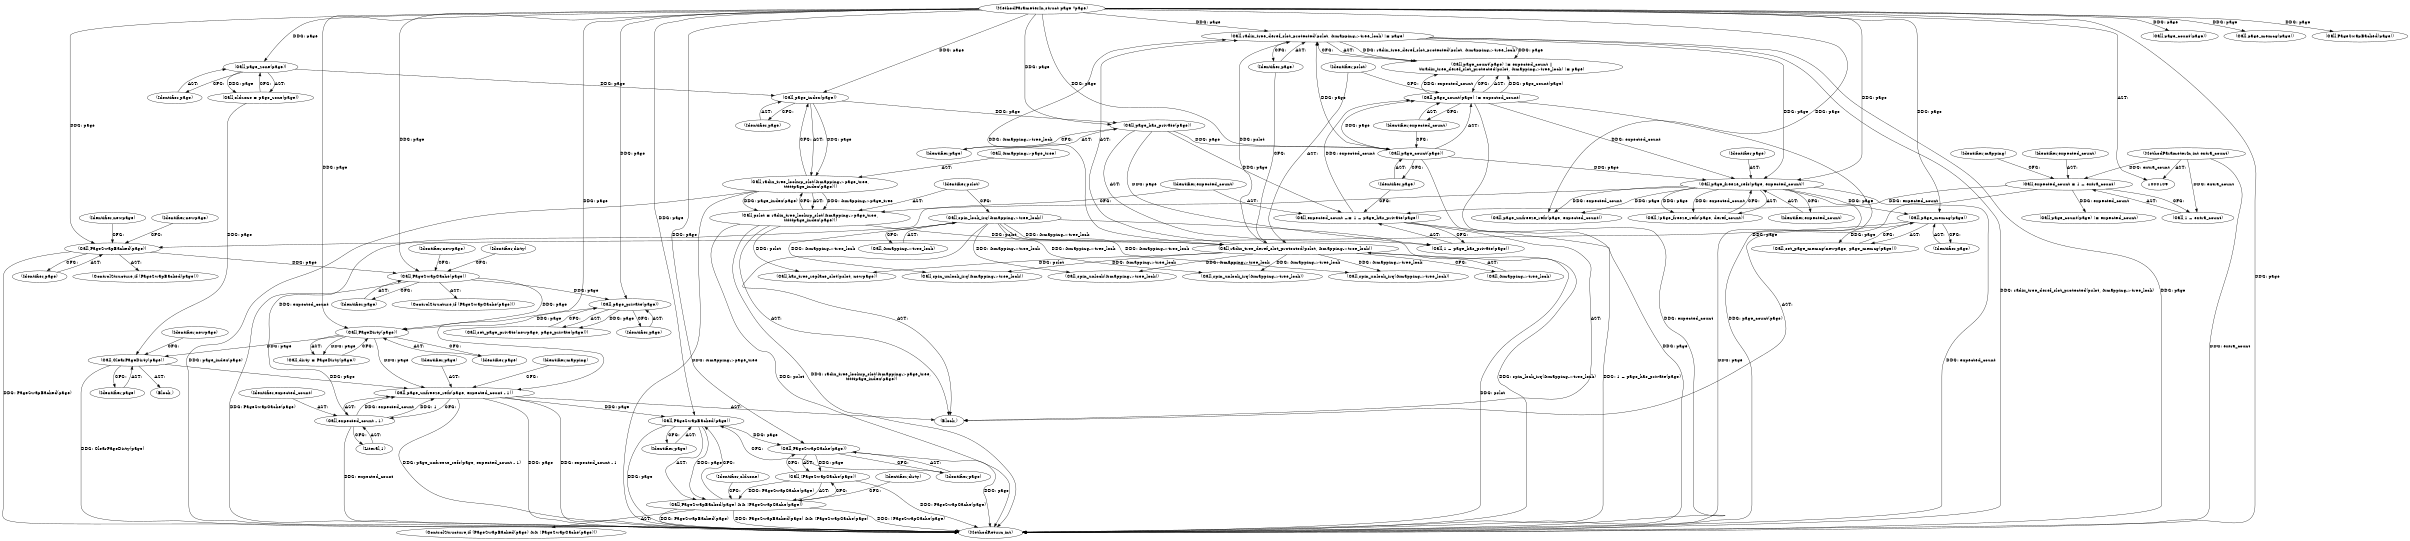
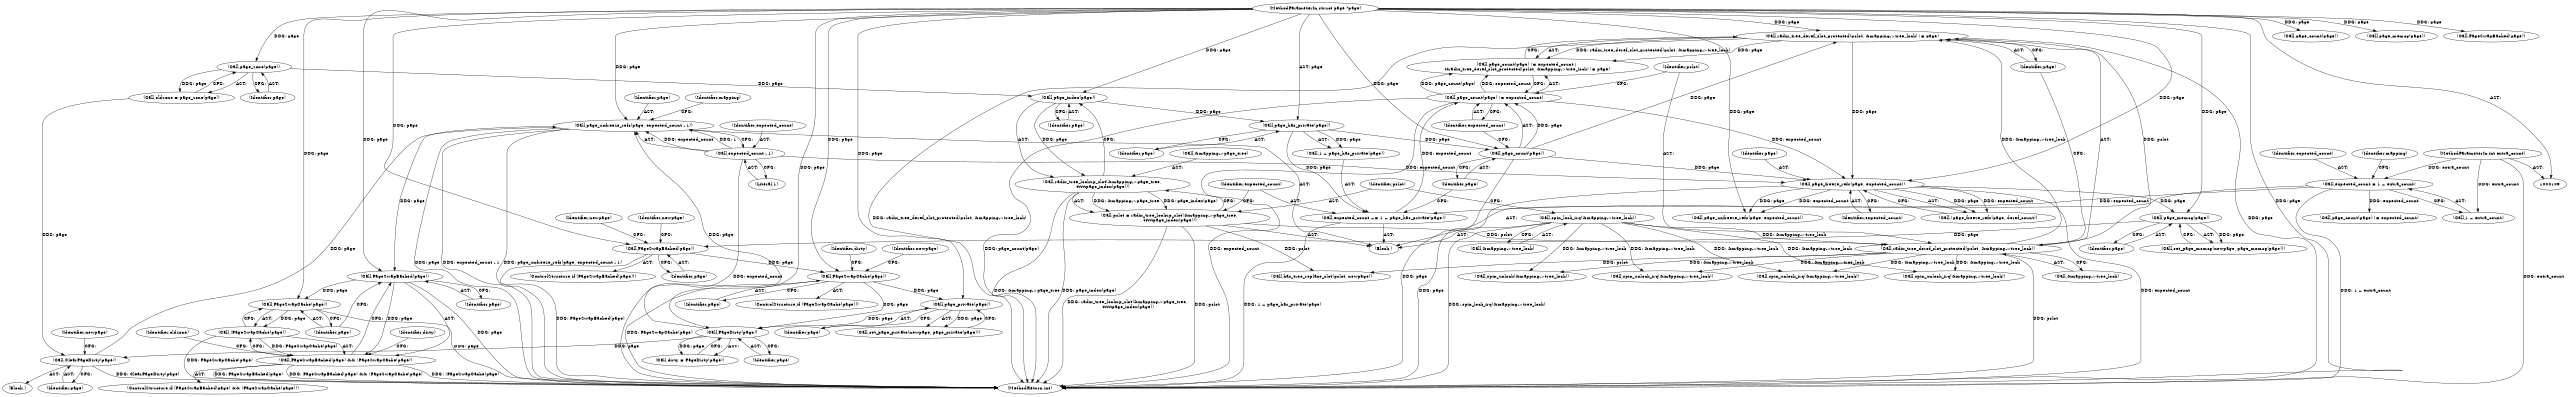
(1037, 67) -> (1311, 67)
(923, 211) -> (1281, 164)
(1440, 229) -> none
none -> (1817, 385)
